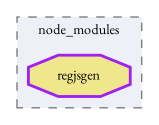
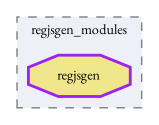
(79, 30) -> (79, 30)
